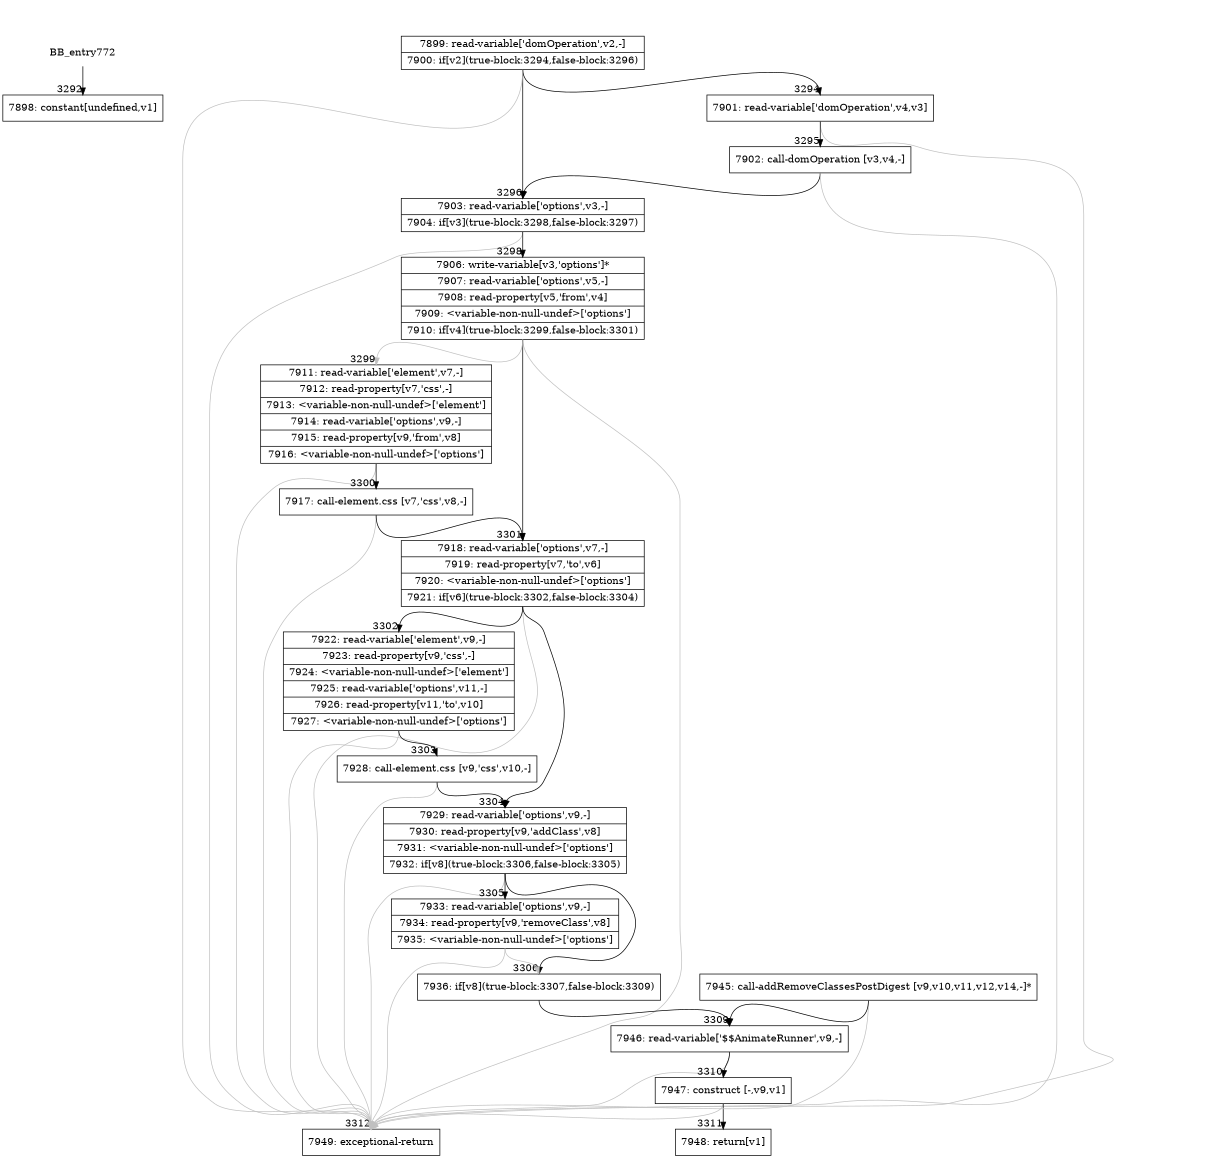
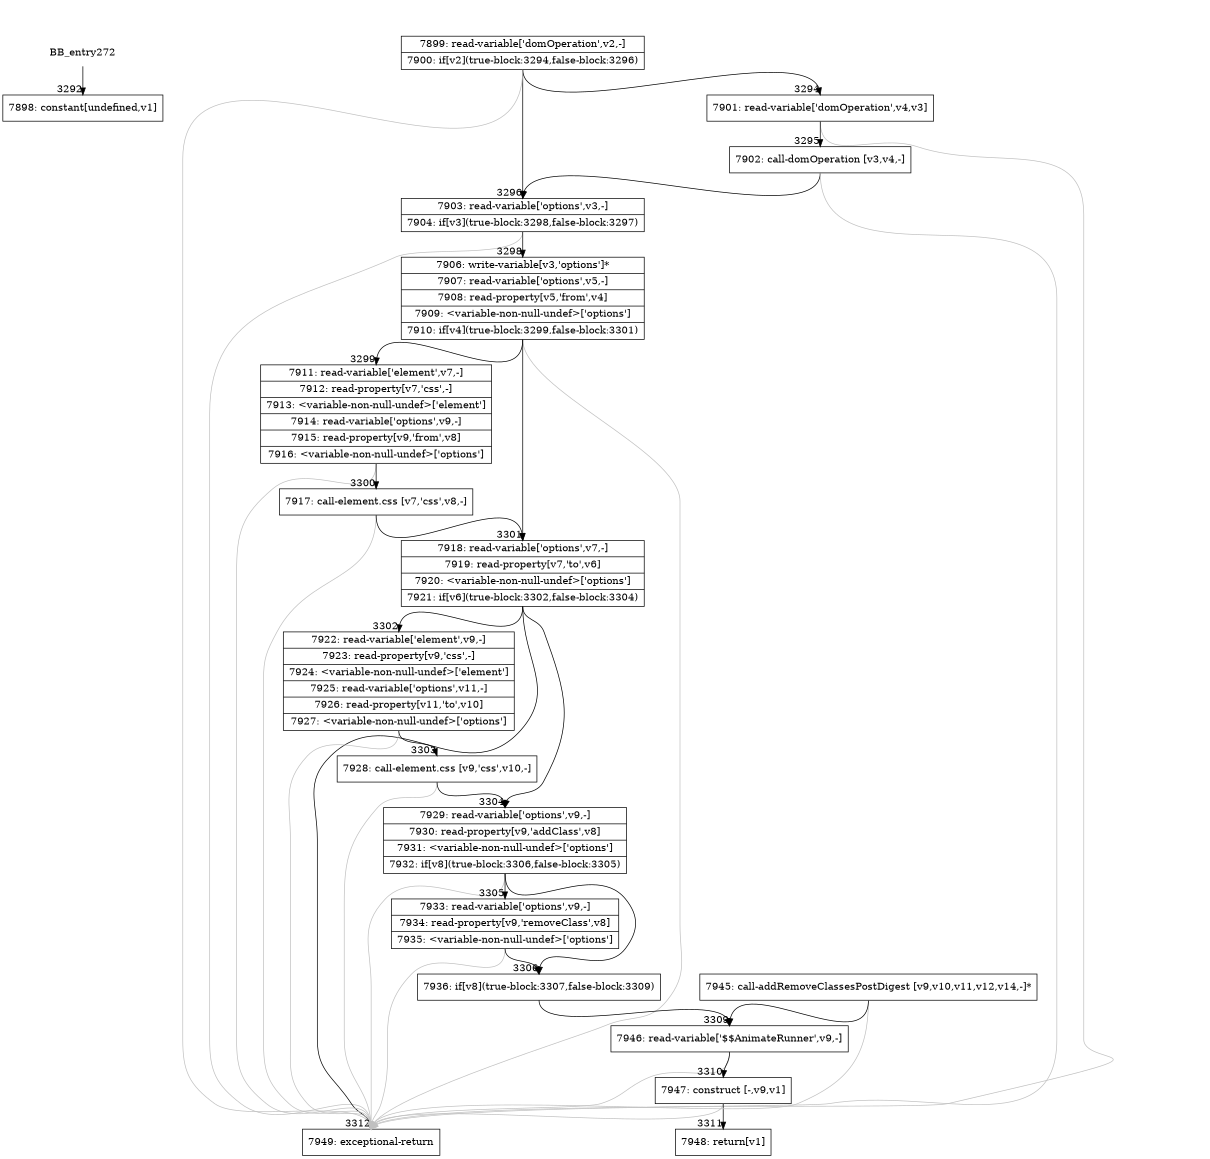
(83, 53) -> (83, 53)
(453, 353) -> (453, 353)
(316, 779) -> (316, 779)
(518, 961) -> (518, 961)
